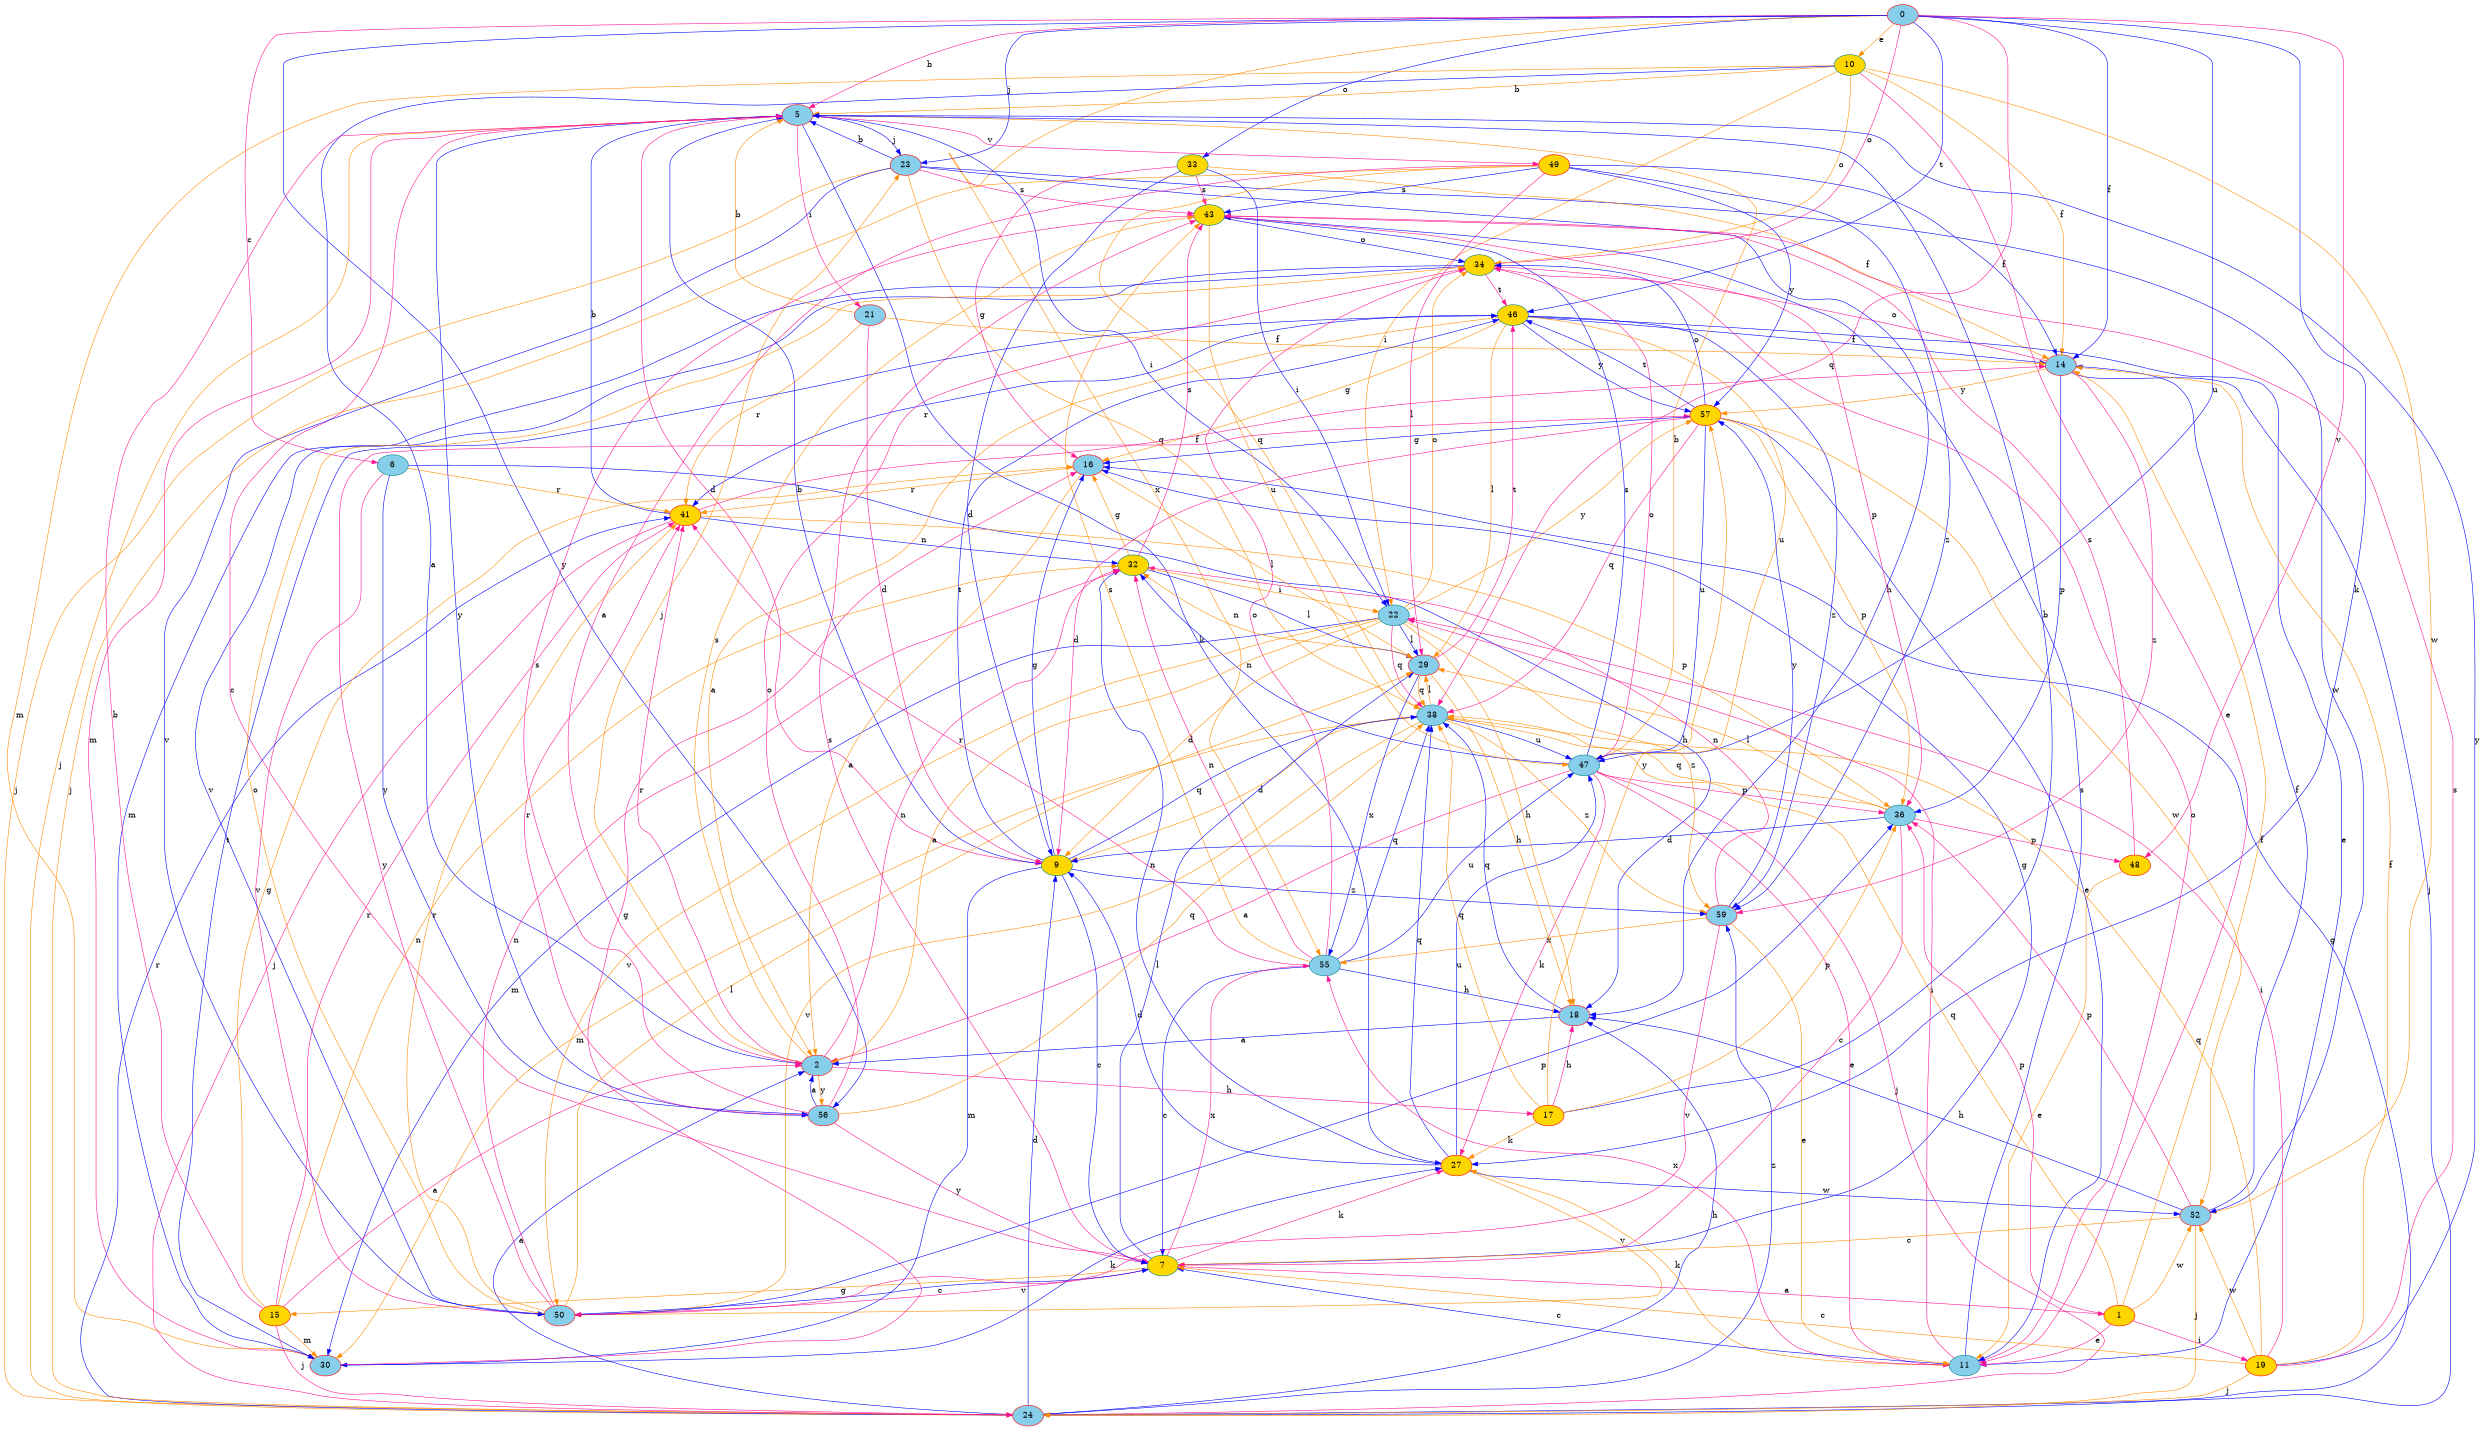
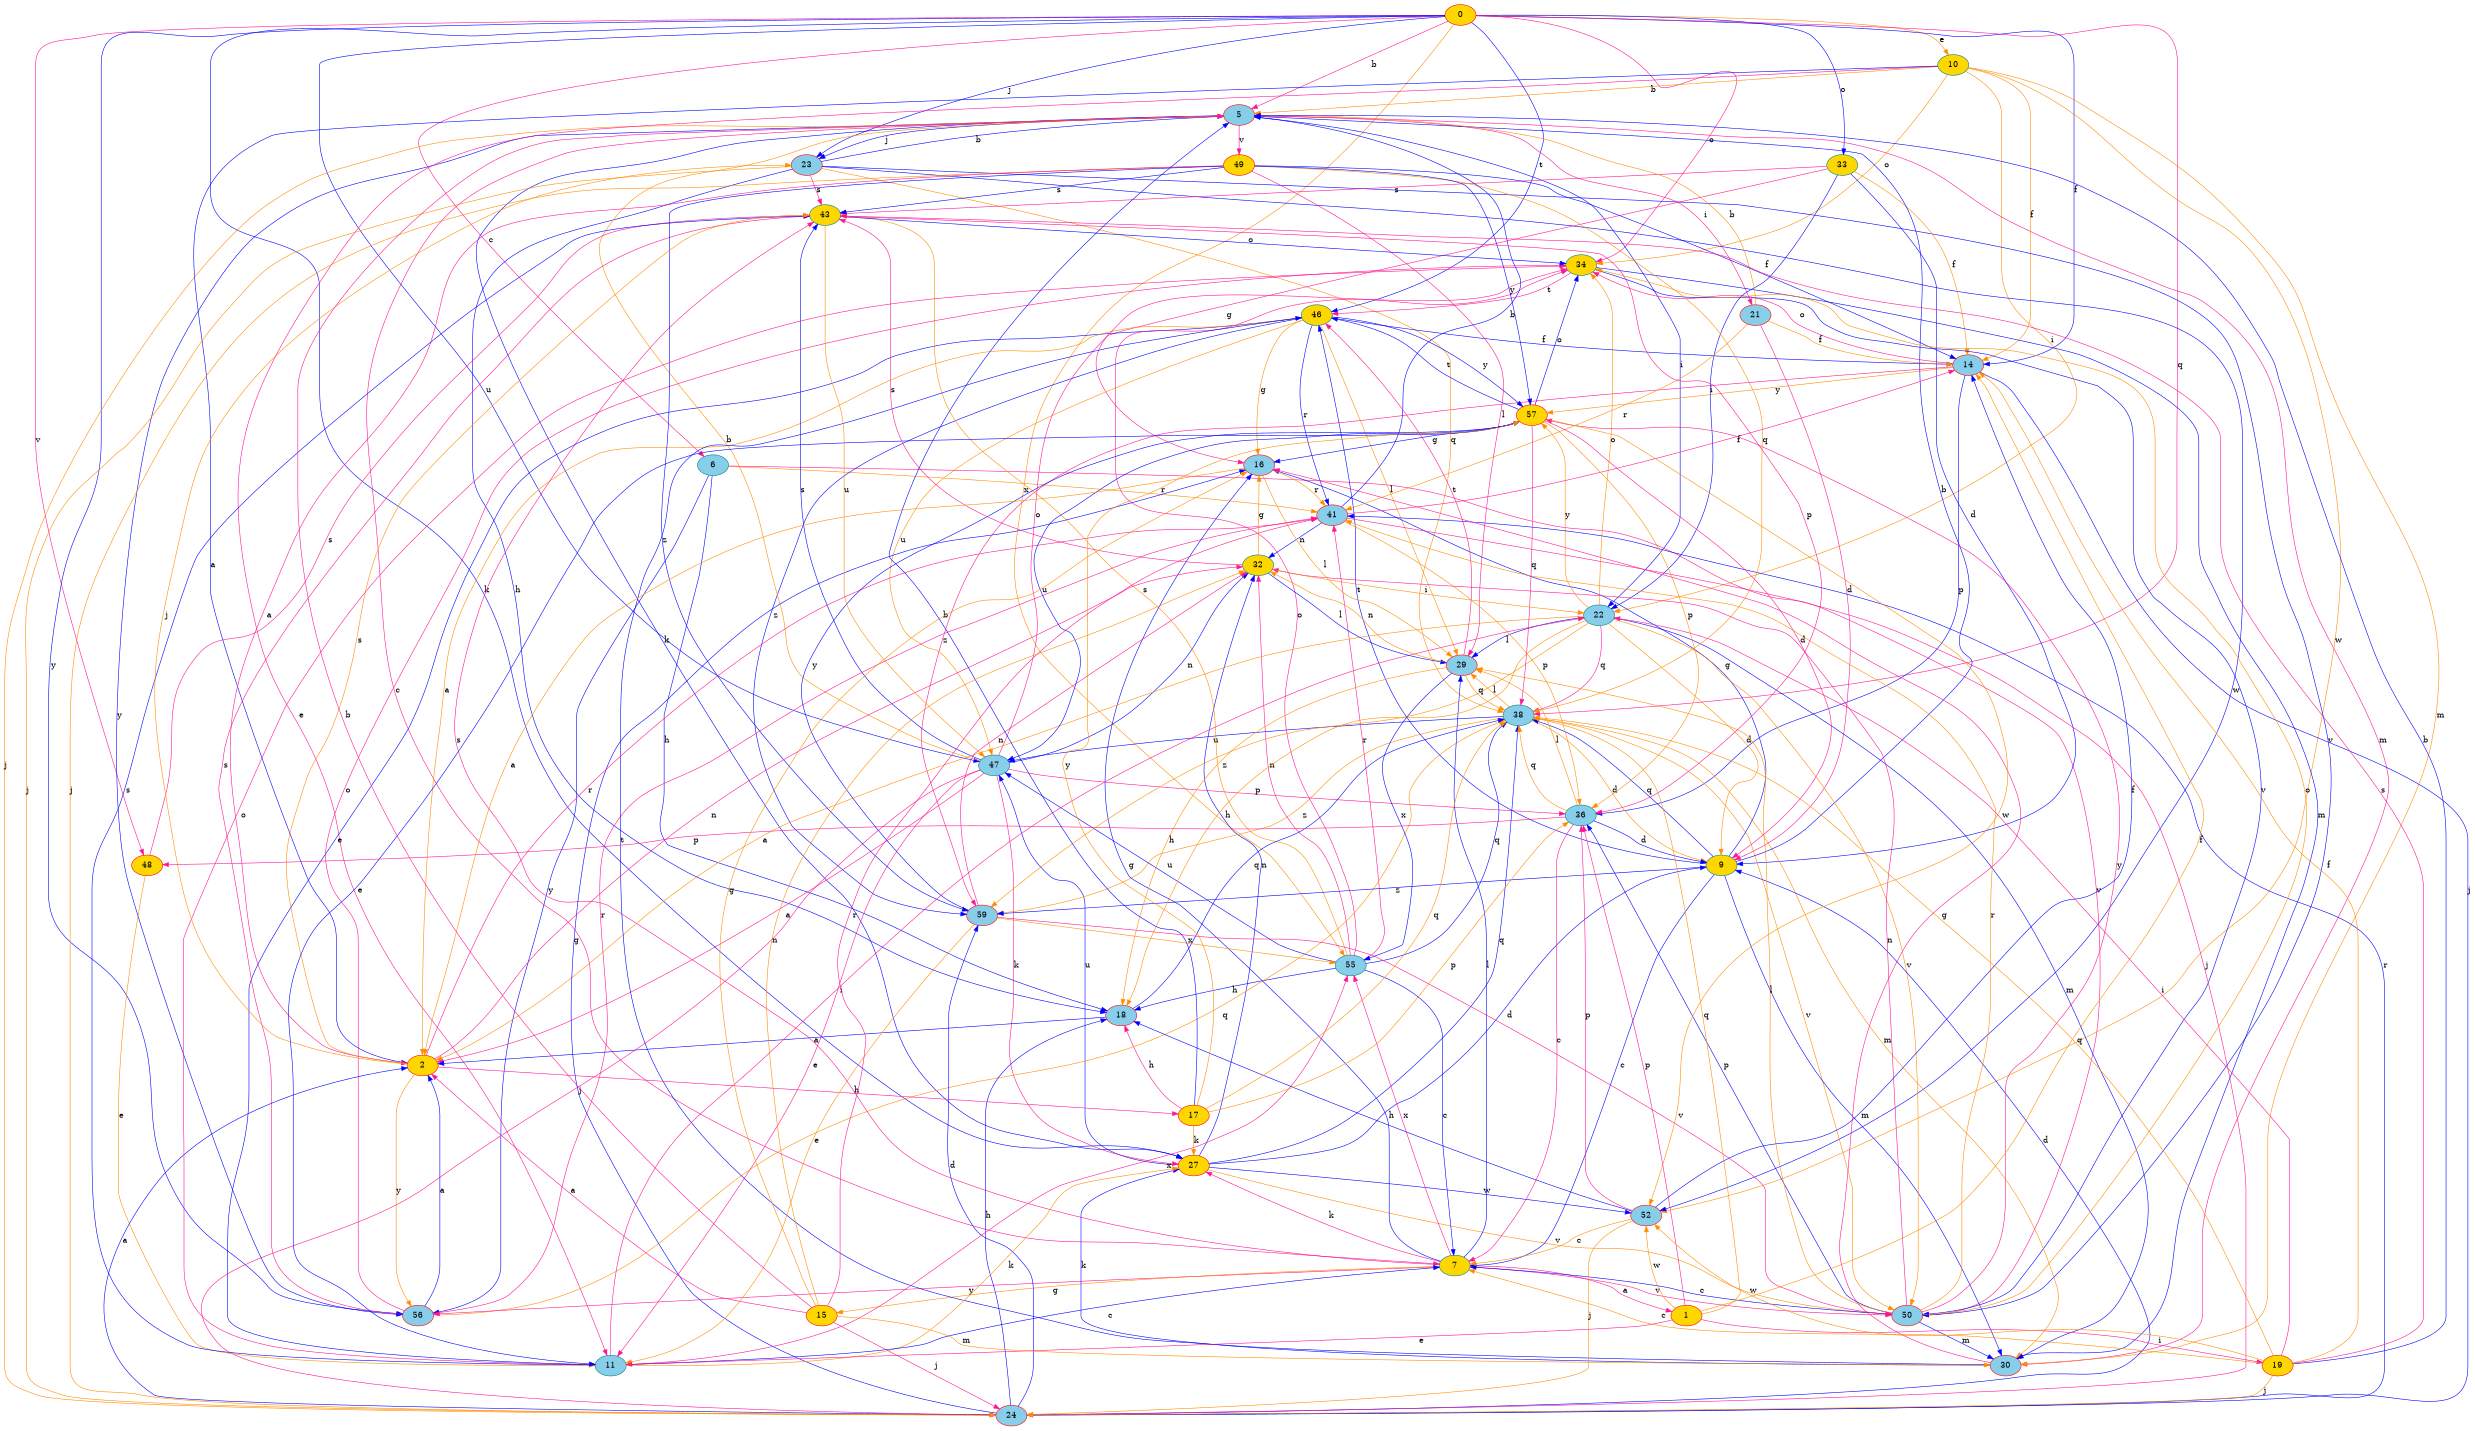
(1903, 15) -> (1460, 15)
(685, 515) -> (1332, 515)
(741, 534) -> none
(2477, 740) -> (2426, 740)
(817, 1065) -> (423, 1065)
(1774, 1166) -> (953, 1166)
(982, 1207) -> (939, 1288)
none -> (1954, 1339)
